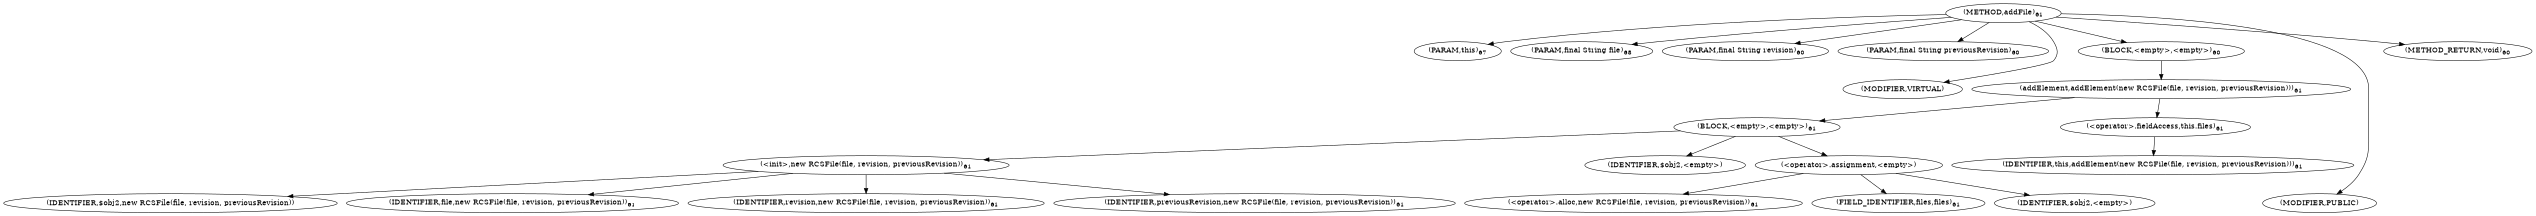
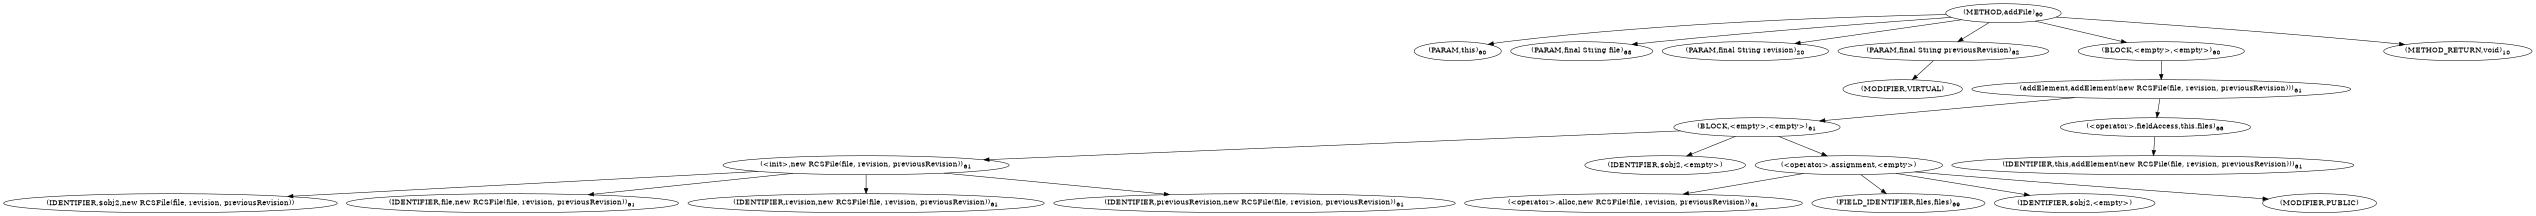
(2039, 12) -> (2039, 12)
(2302, 40) -> (2089, 186)
(1483, 50) -> (1483, 50)
(1801, 50) -> (1801, 50)
(2016, 50) -> (2016, 50)
(2506, 50) -> (2506, 50)
(2028, 68) -> (1925, 68)
(2220, 126) -> (2220, 126)
(1956, 202) -> (1956, 202)
